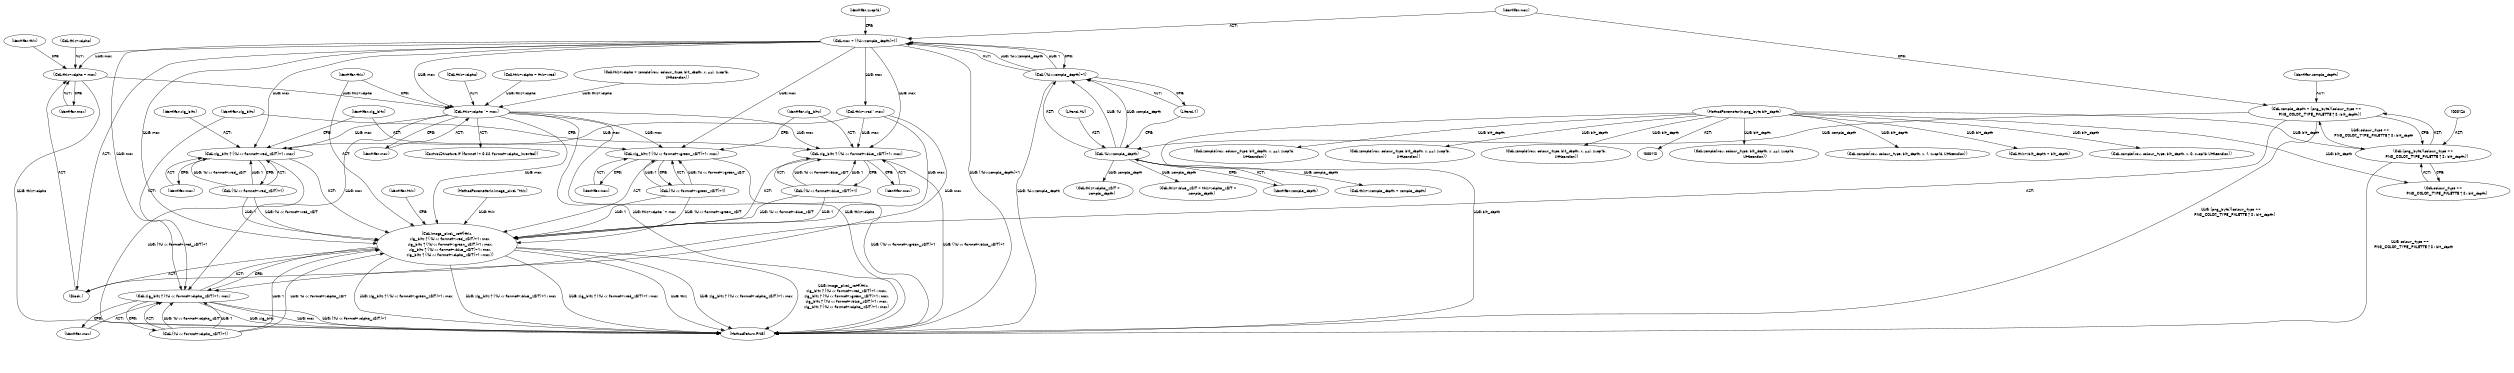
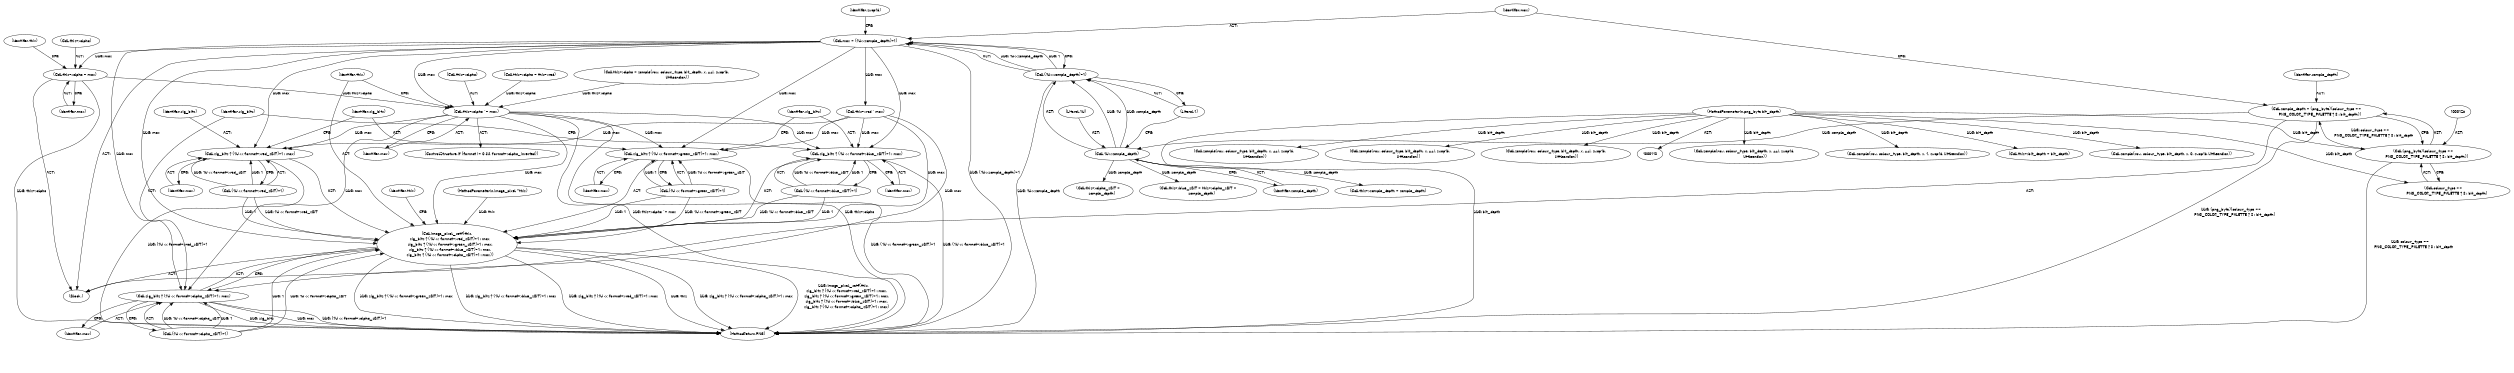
(1076, 112) -> (1076, 112)
none -> (792, 143)
(60, 184) -> (47, 180)
